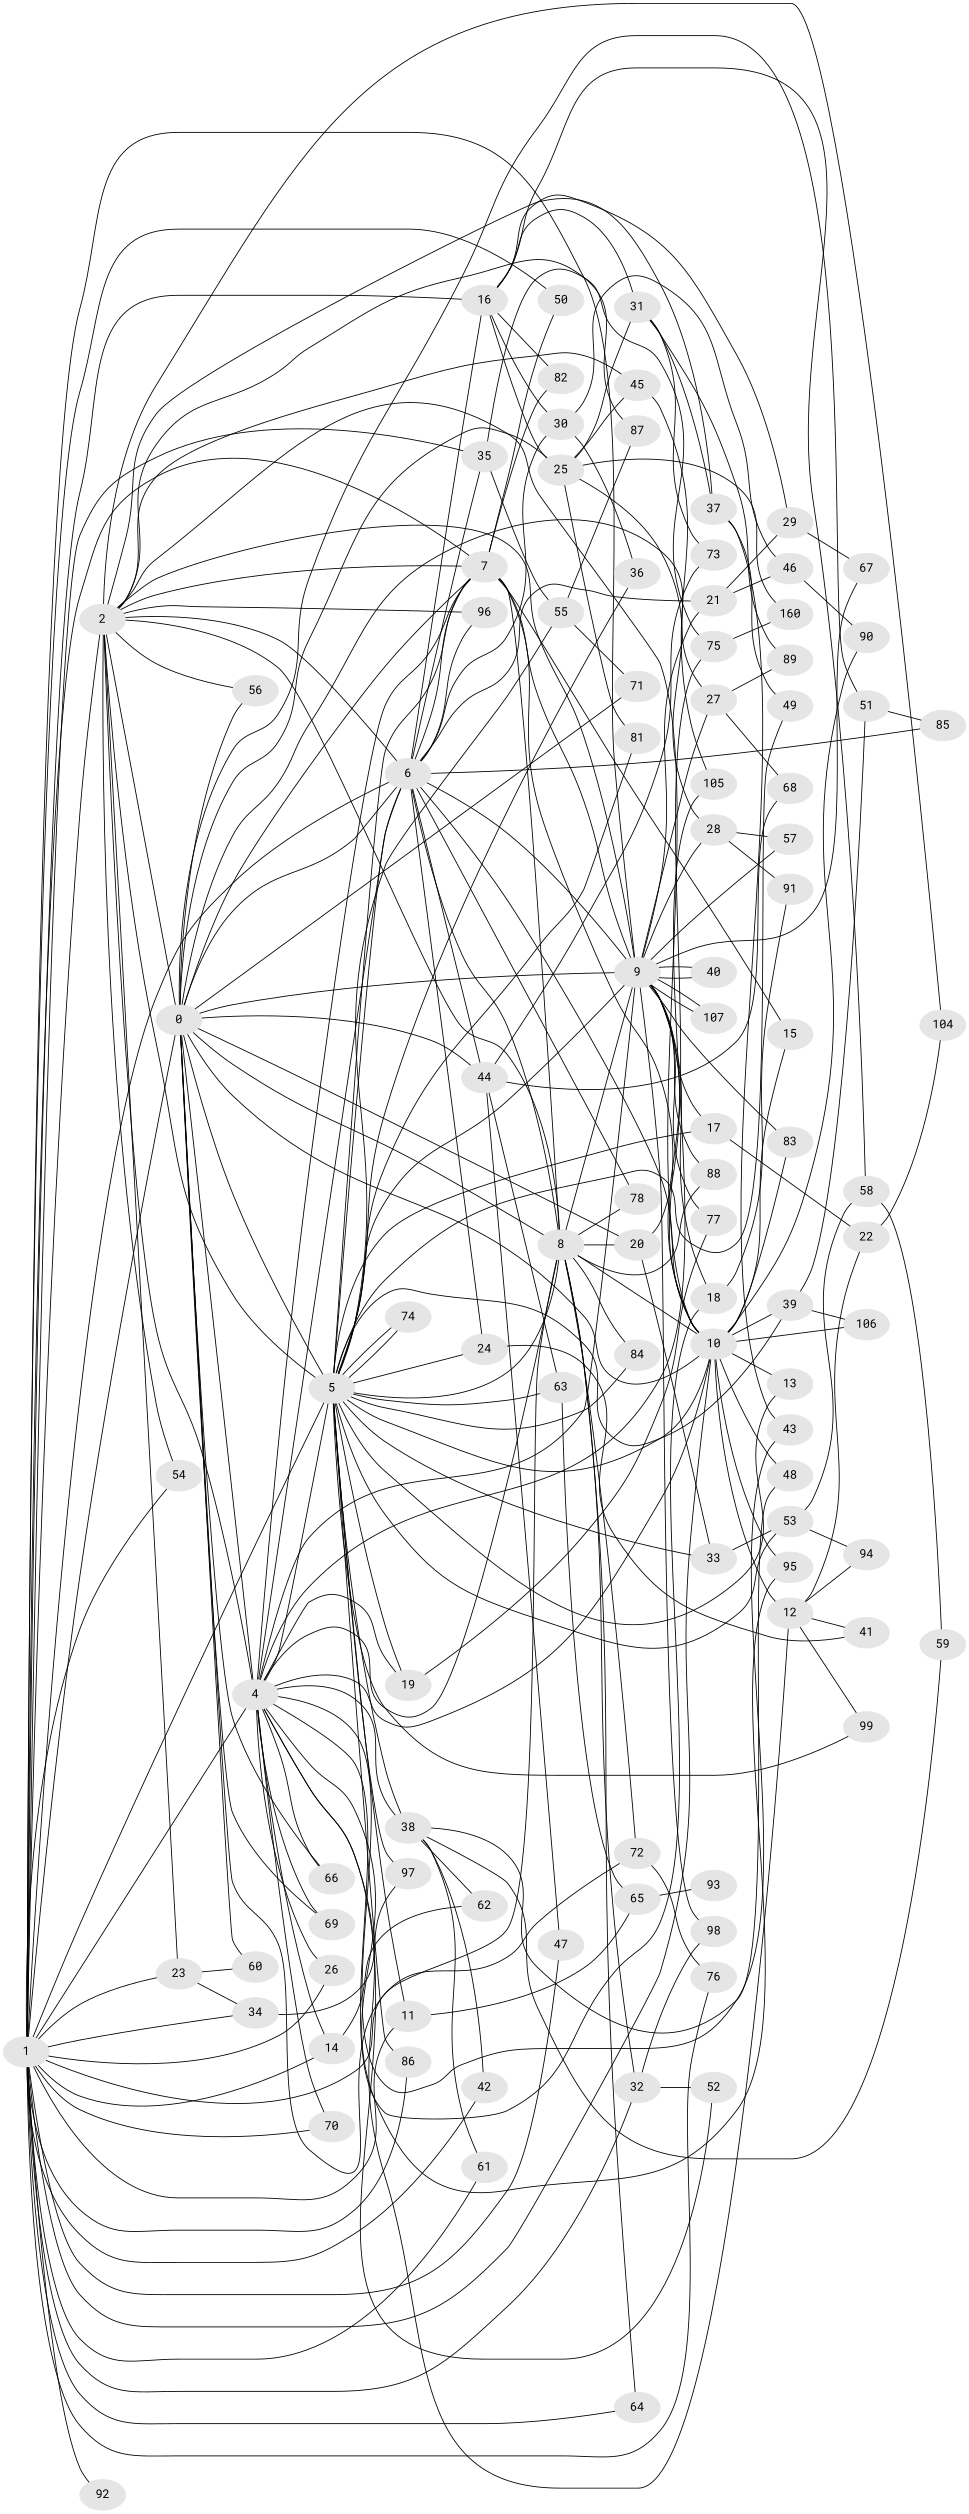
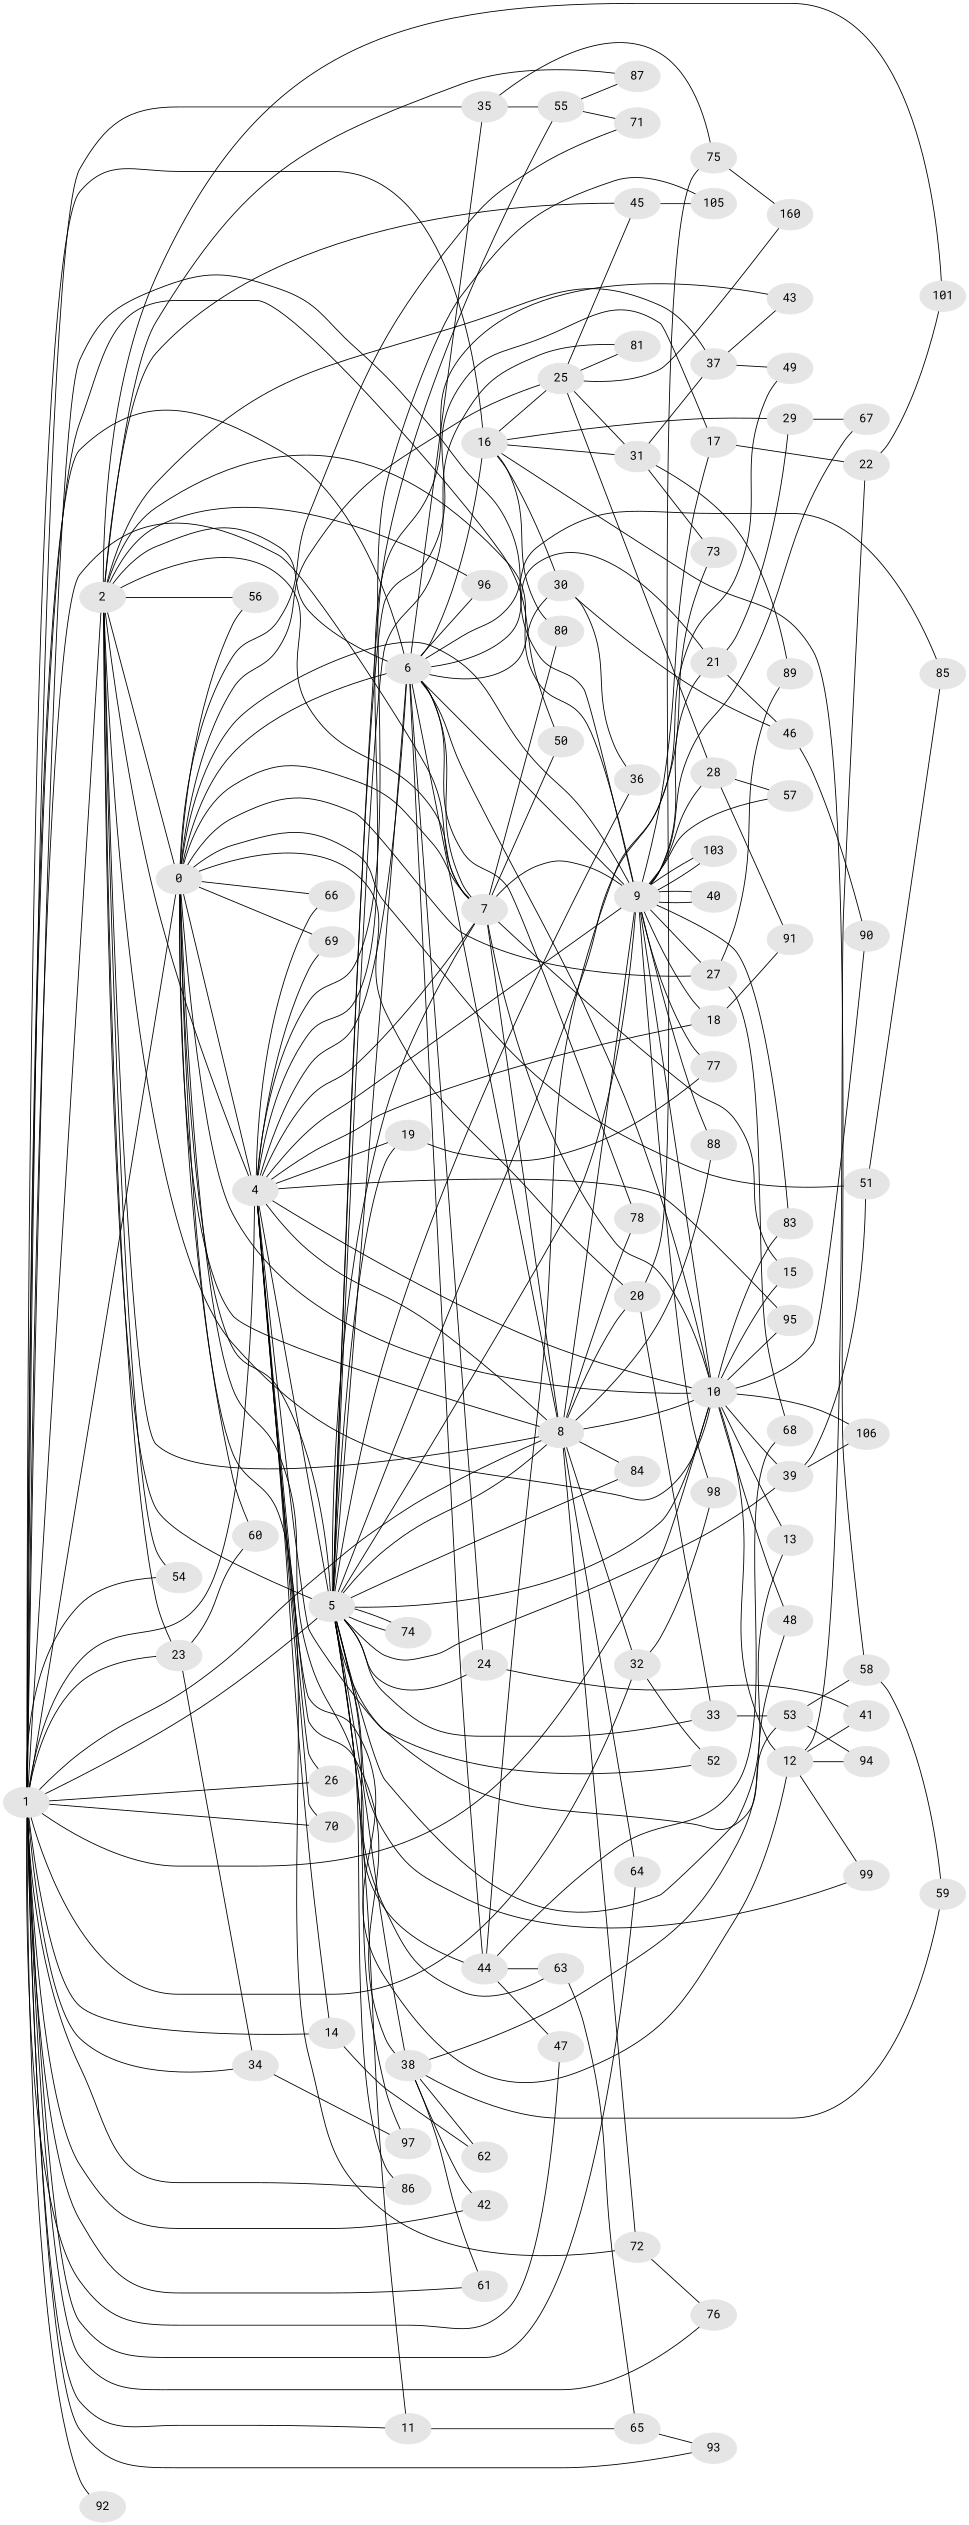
(561, 378) -> (561, 631)
(714, 1018) -> (714, 851)
(943, 1025) -> (943, 296)
none -> (83, 2433)
